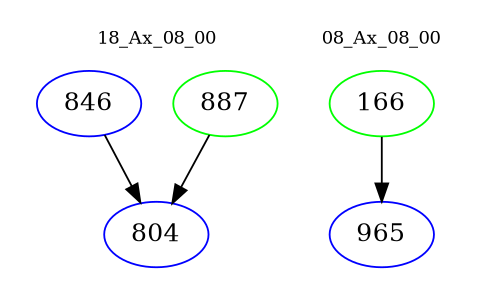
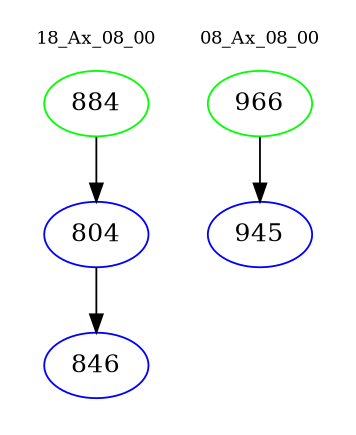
(225, 104) -> (96, 104)
(382, 104) -> (260, 104)
(118, 161) -> (96, 291)
(382, 235) -> (260, 235)
